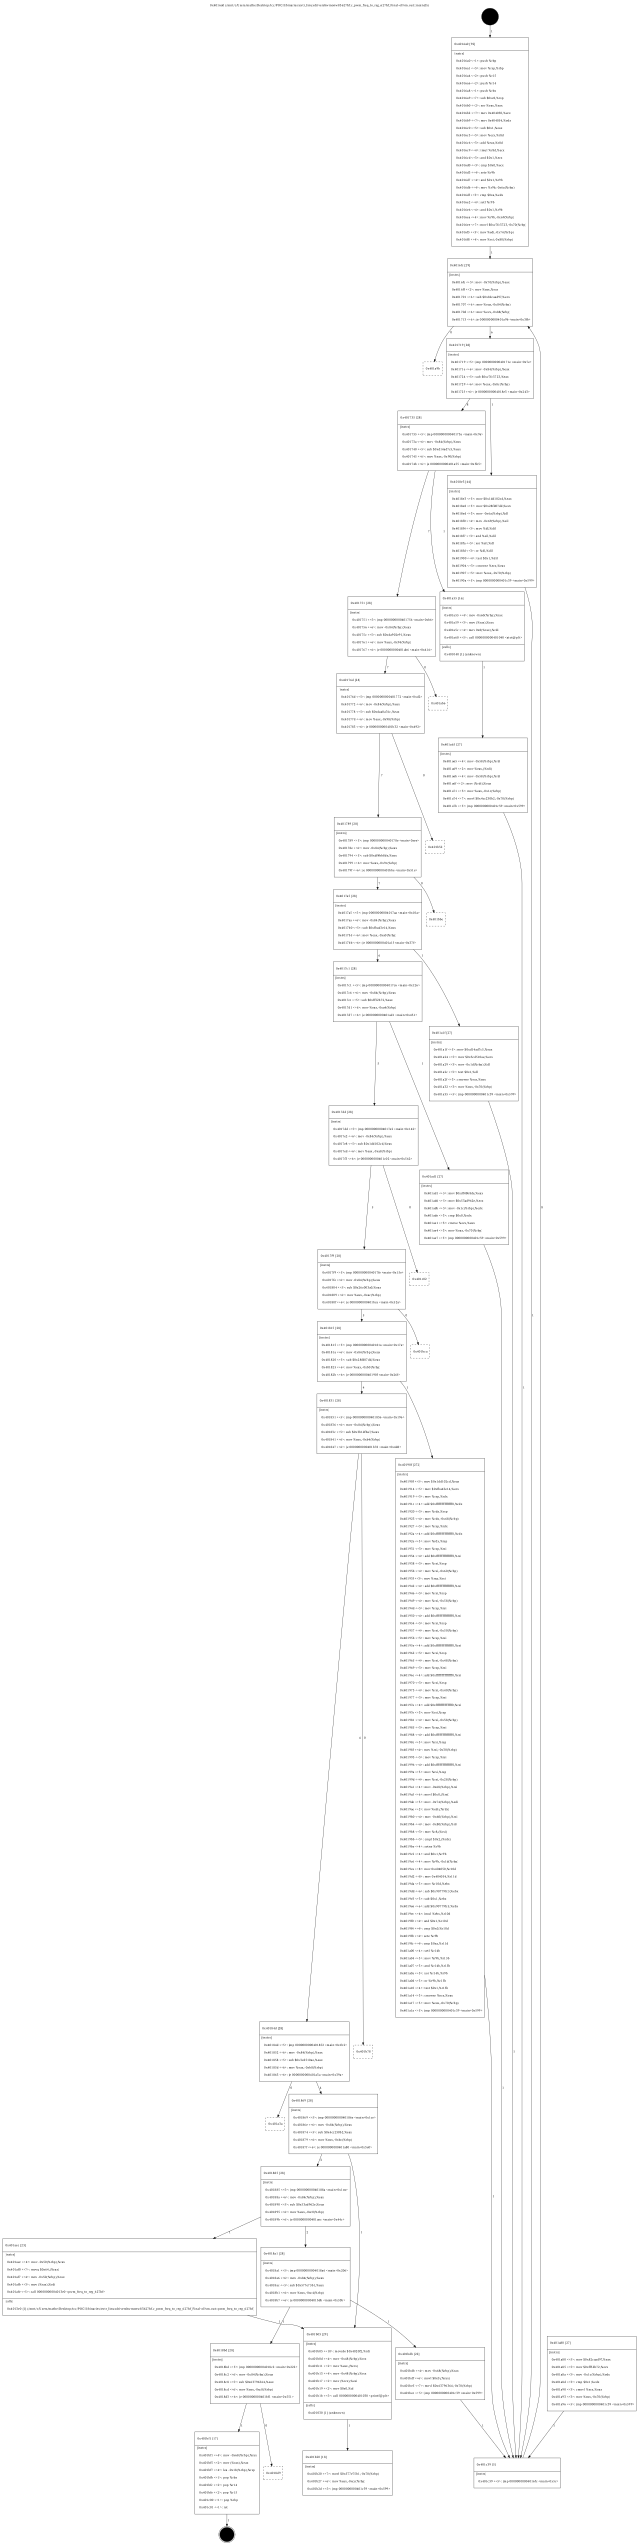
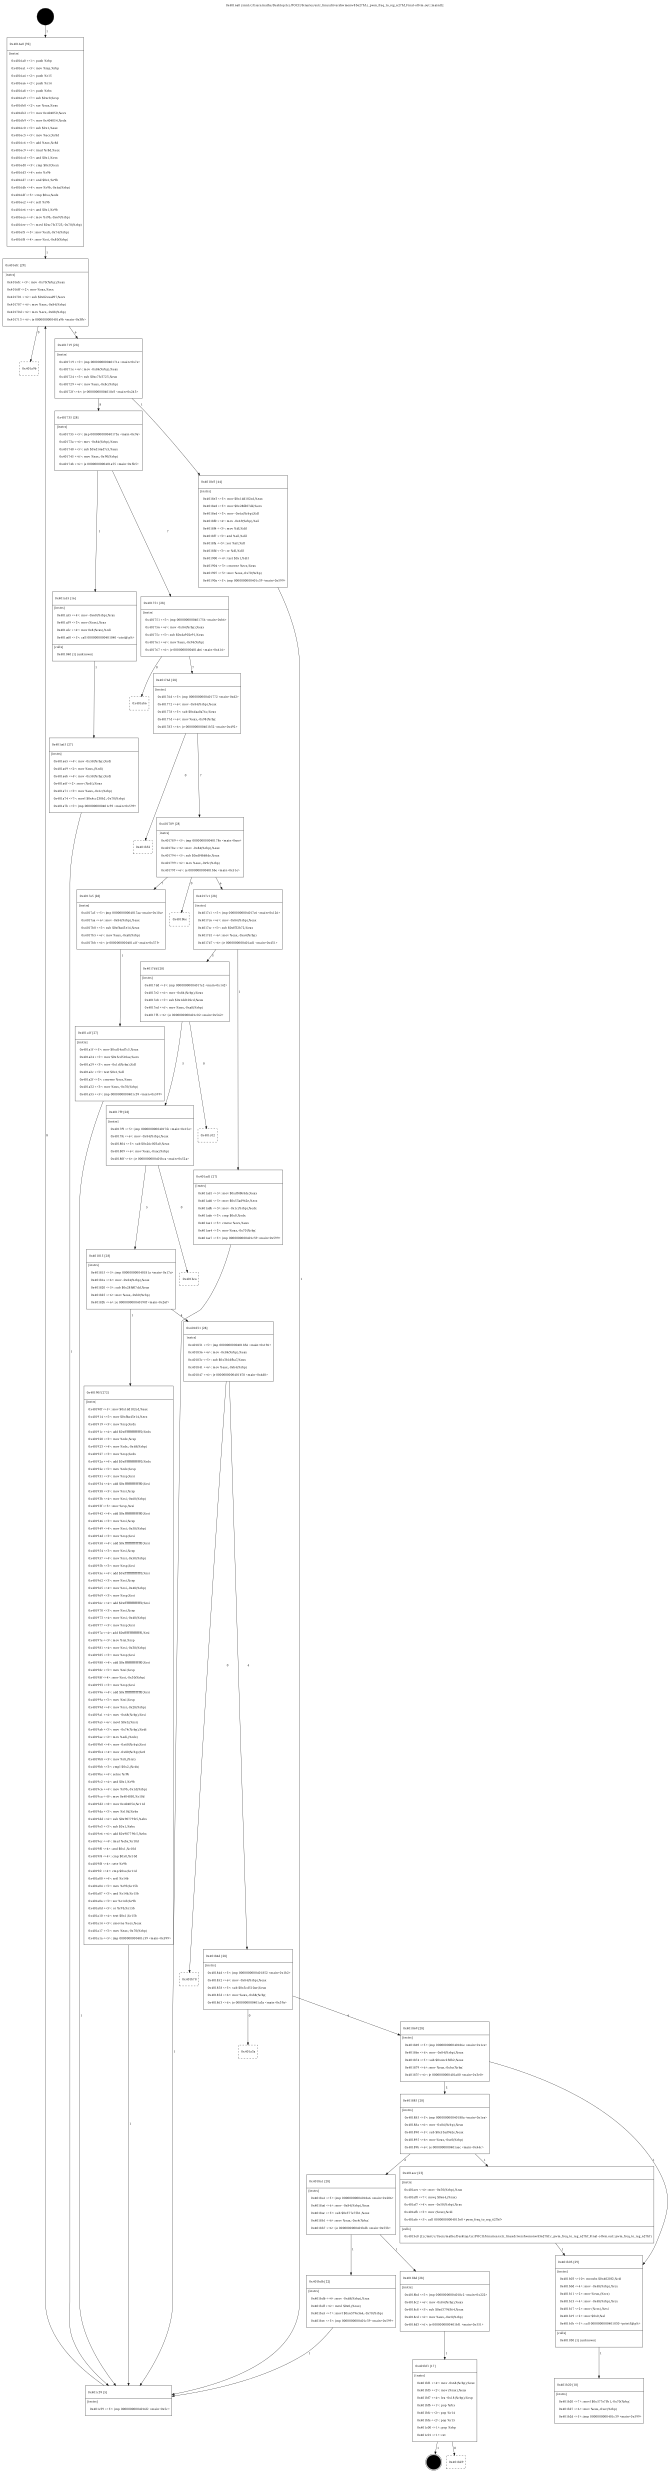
(378, 954) -> (218, 882)
(592, 2374) -> none
(266, 2434) -> (453, 2447)
